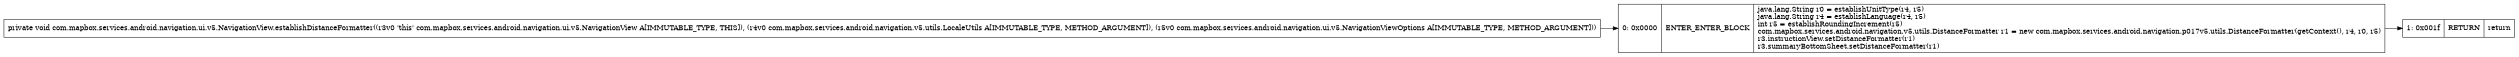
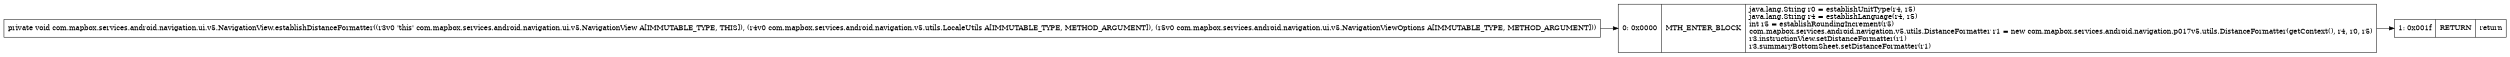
(1708, 28) -> (1704, 28)
